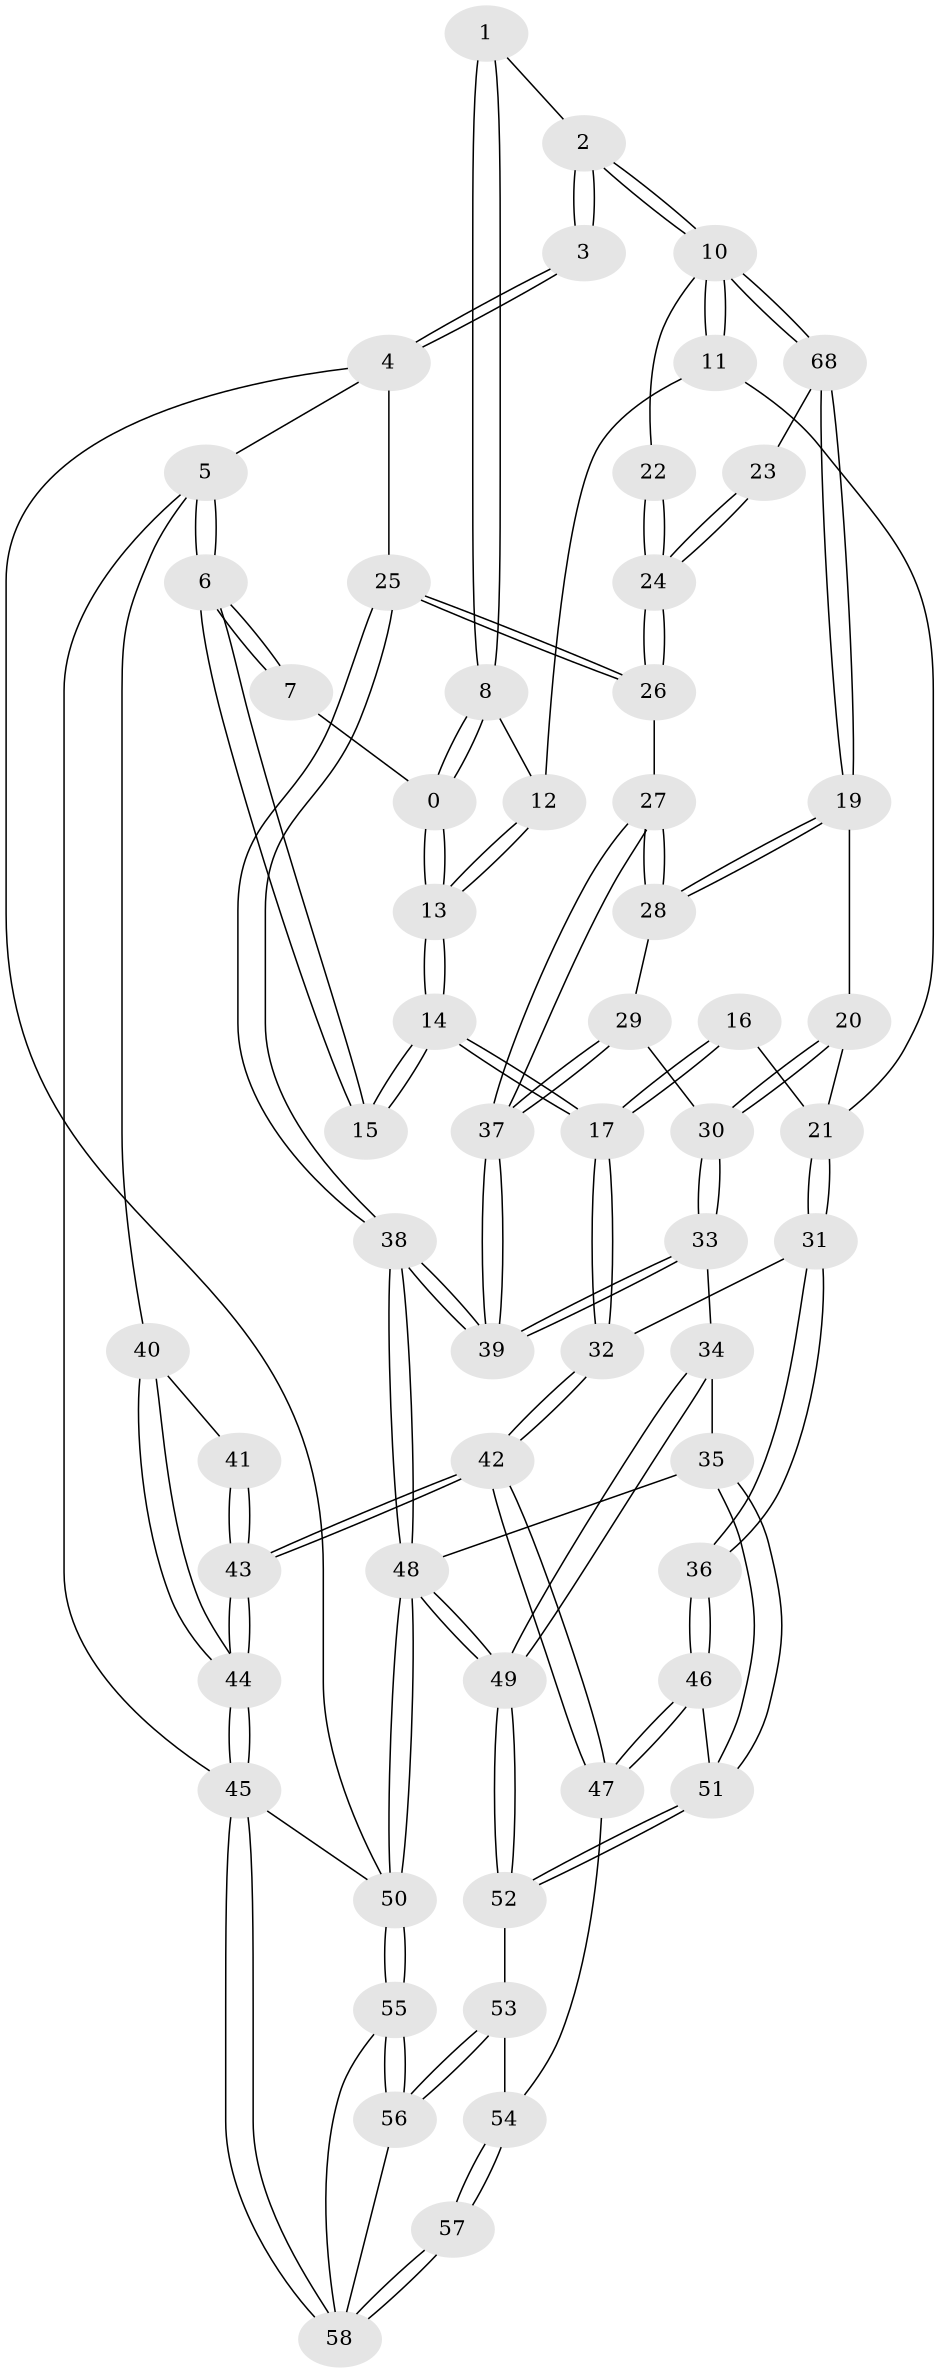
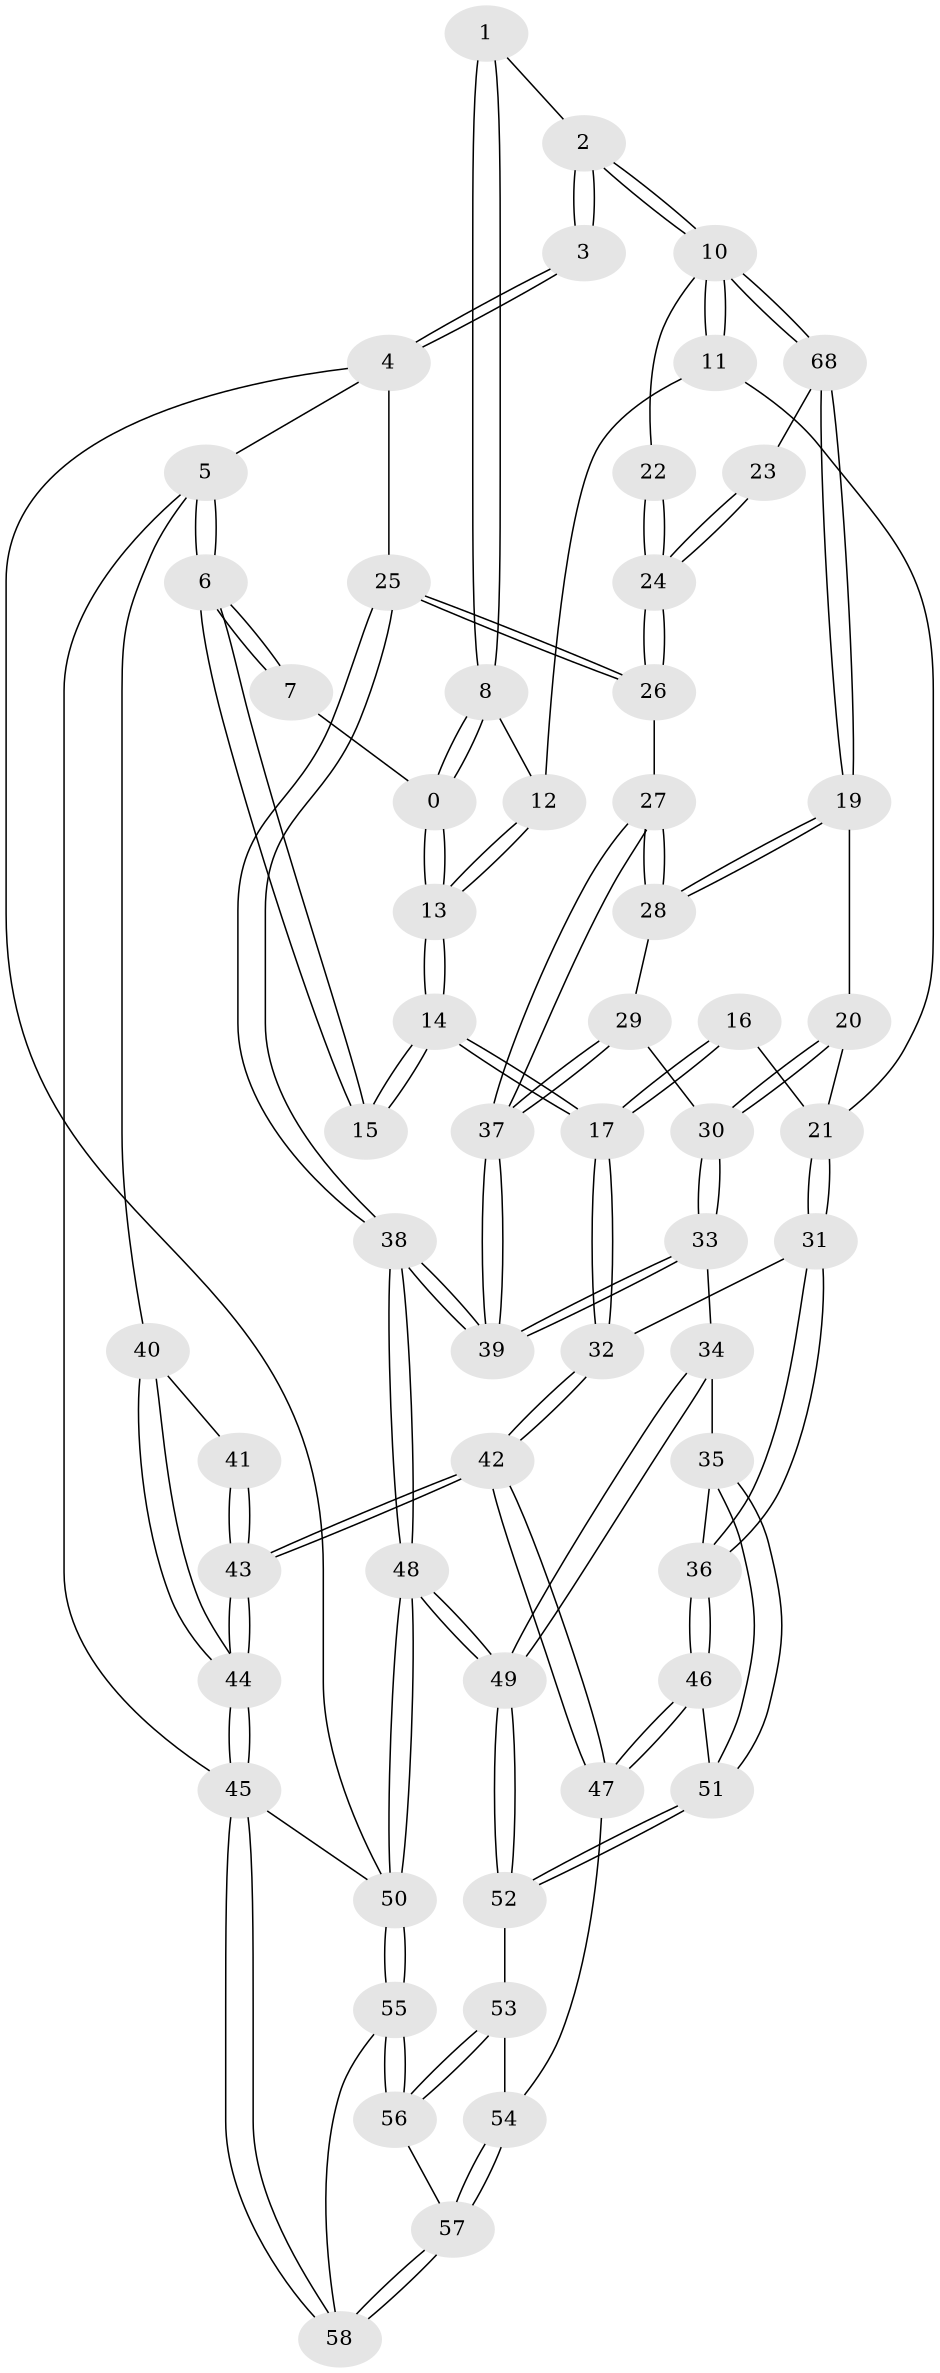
(560, 1516) -> (706, 1516)
(368, 2230) -> (424, 2175)
